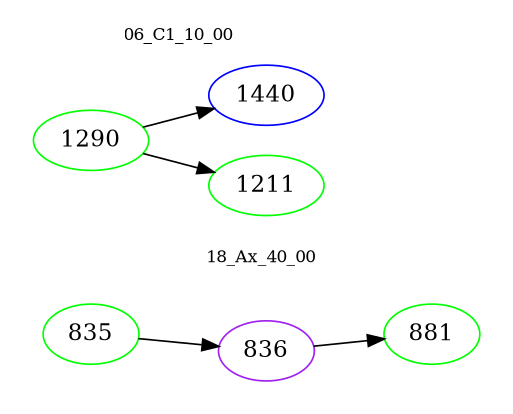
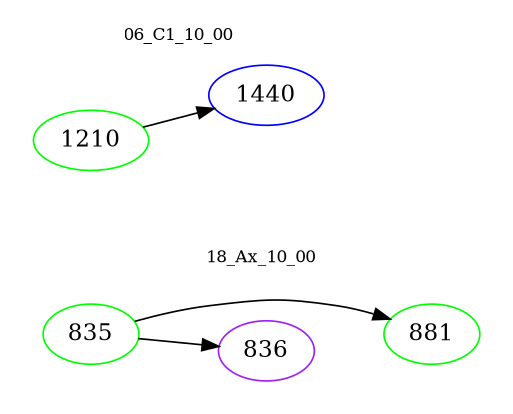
(91, 140) -> (91, 140)
(266, 185) -> none
(261, 258) -> (261, 258)
(341, 343) -> (254, 301)
